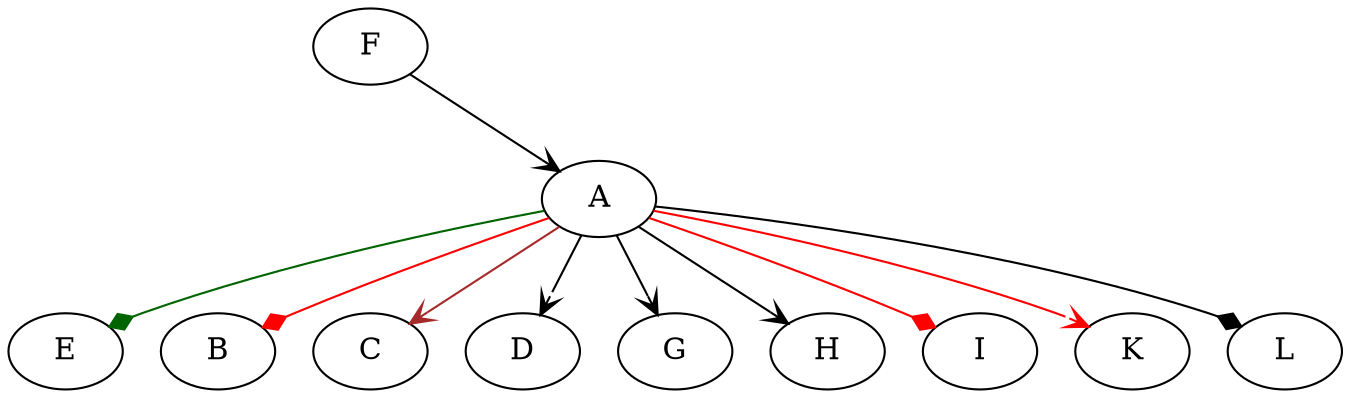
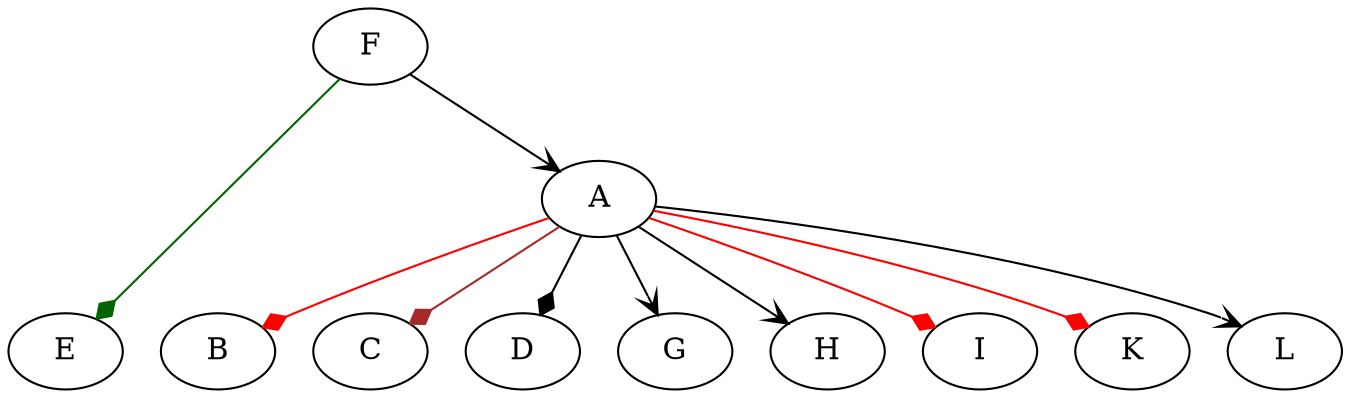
(941, 248) -> (941, 248)
(337, 256) -> (227, 190)
(861, 256) -> (861, 256)
(567, 264) -> (567, 264)
(493, 270) -> (493, 270)
